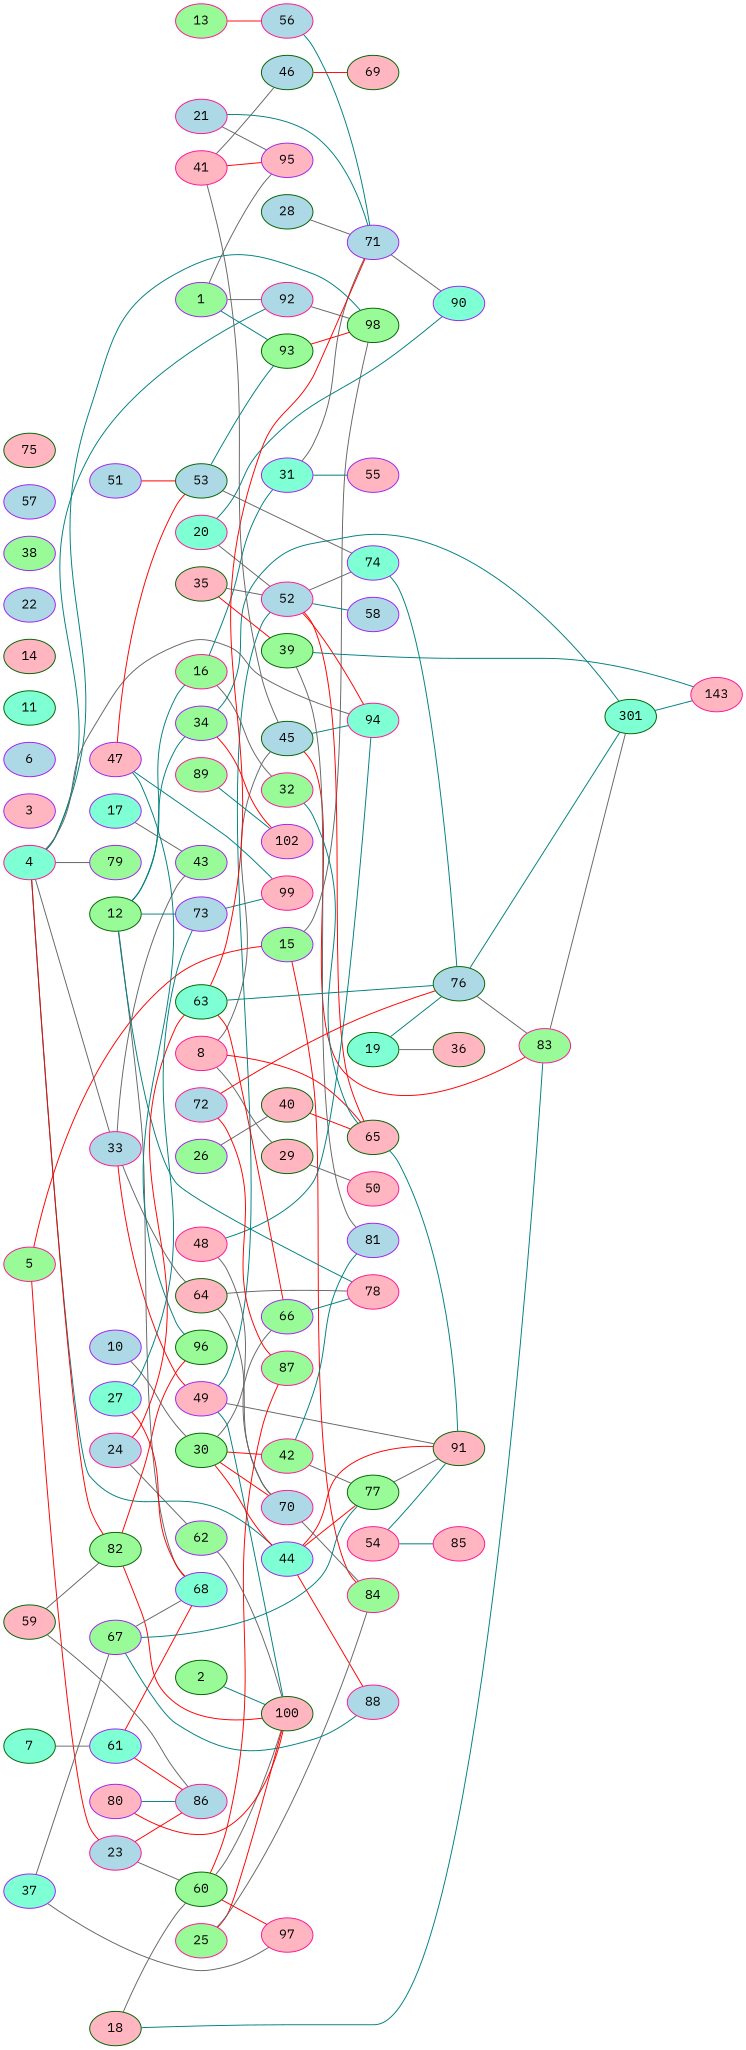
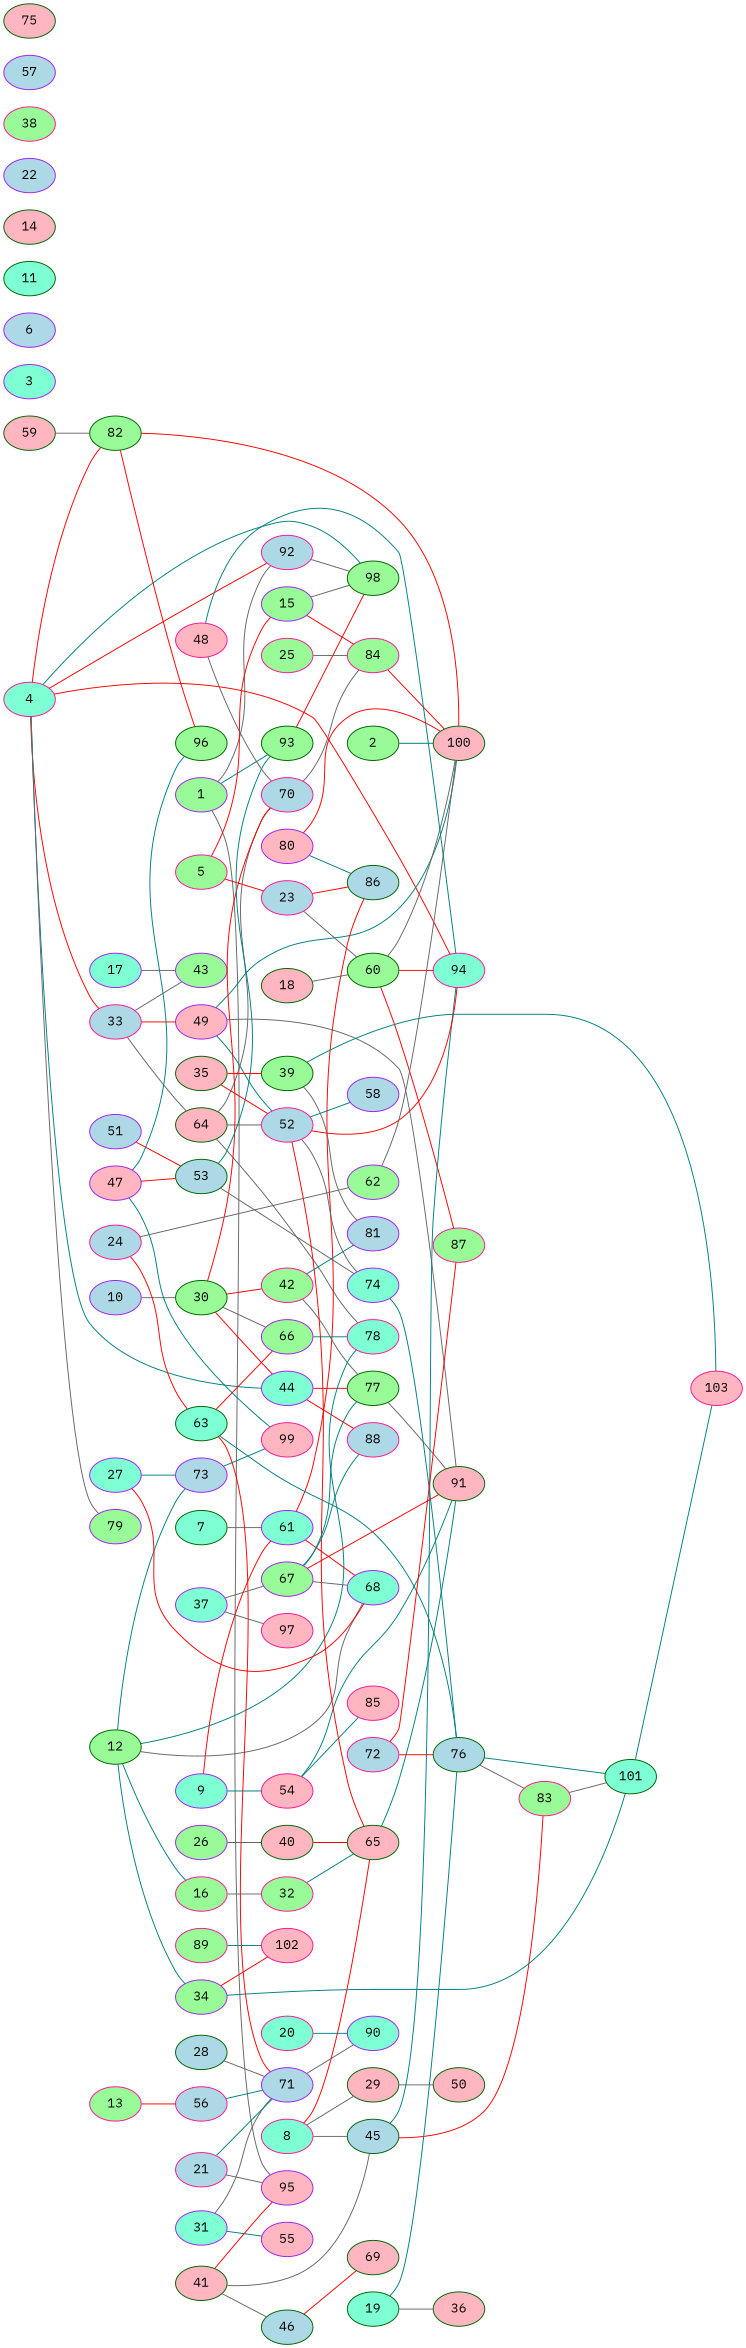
(201, 168) -> (201, 2283)
(248, 537) -> none
(63, 538) -> (157, 625)
(30, 553) -> (30, 124)
(249, 570) -> (245, 1125)
(240, 591) -> (250, 1103)
(151, 659) -> (316, 721)
(717, 695) -> (717, 1388)
(631, 717) -> (631, 1777)
(30, 811) -> (30, 382)
(287, 842) -> (287, 1946)
(73, 1006) -> (47, 867)
(201, 1053) -> (287, 2136)
(373, 1189) -> (459, 2085)
(373, 1292) -> (373, 1337)
(346, 1467) -> (366, 1535)
(482, 1671) -> none
(126, 1704) -> none
none -> (201, 1791)
(201, 1801) -> (373, 883)
(254, 1831) -> (416, 700)
(244, 1912) -> (416, 970)
